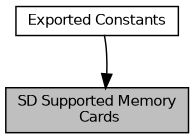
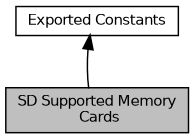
(107, 54) -> (87, 69)
